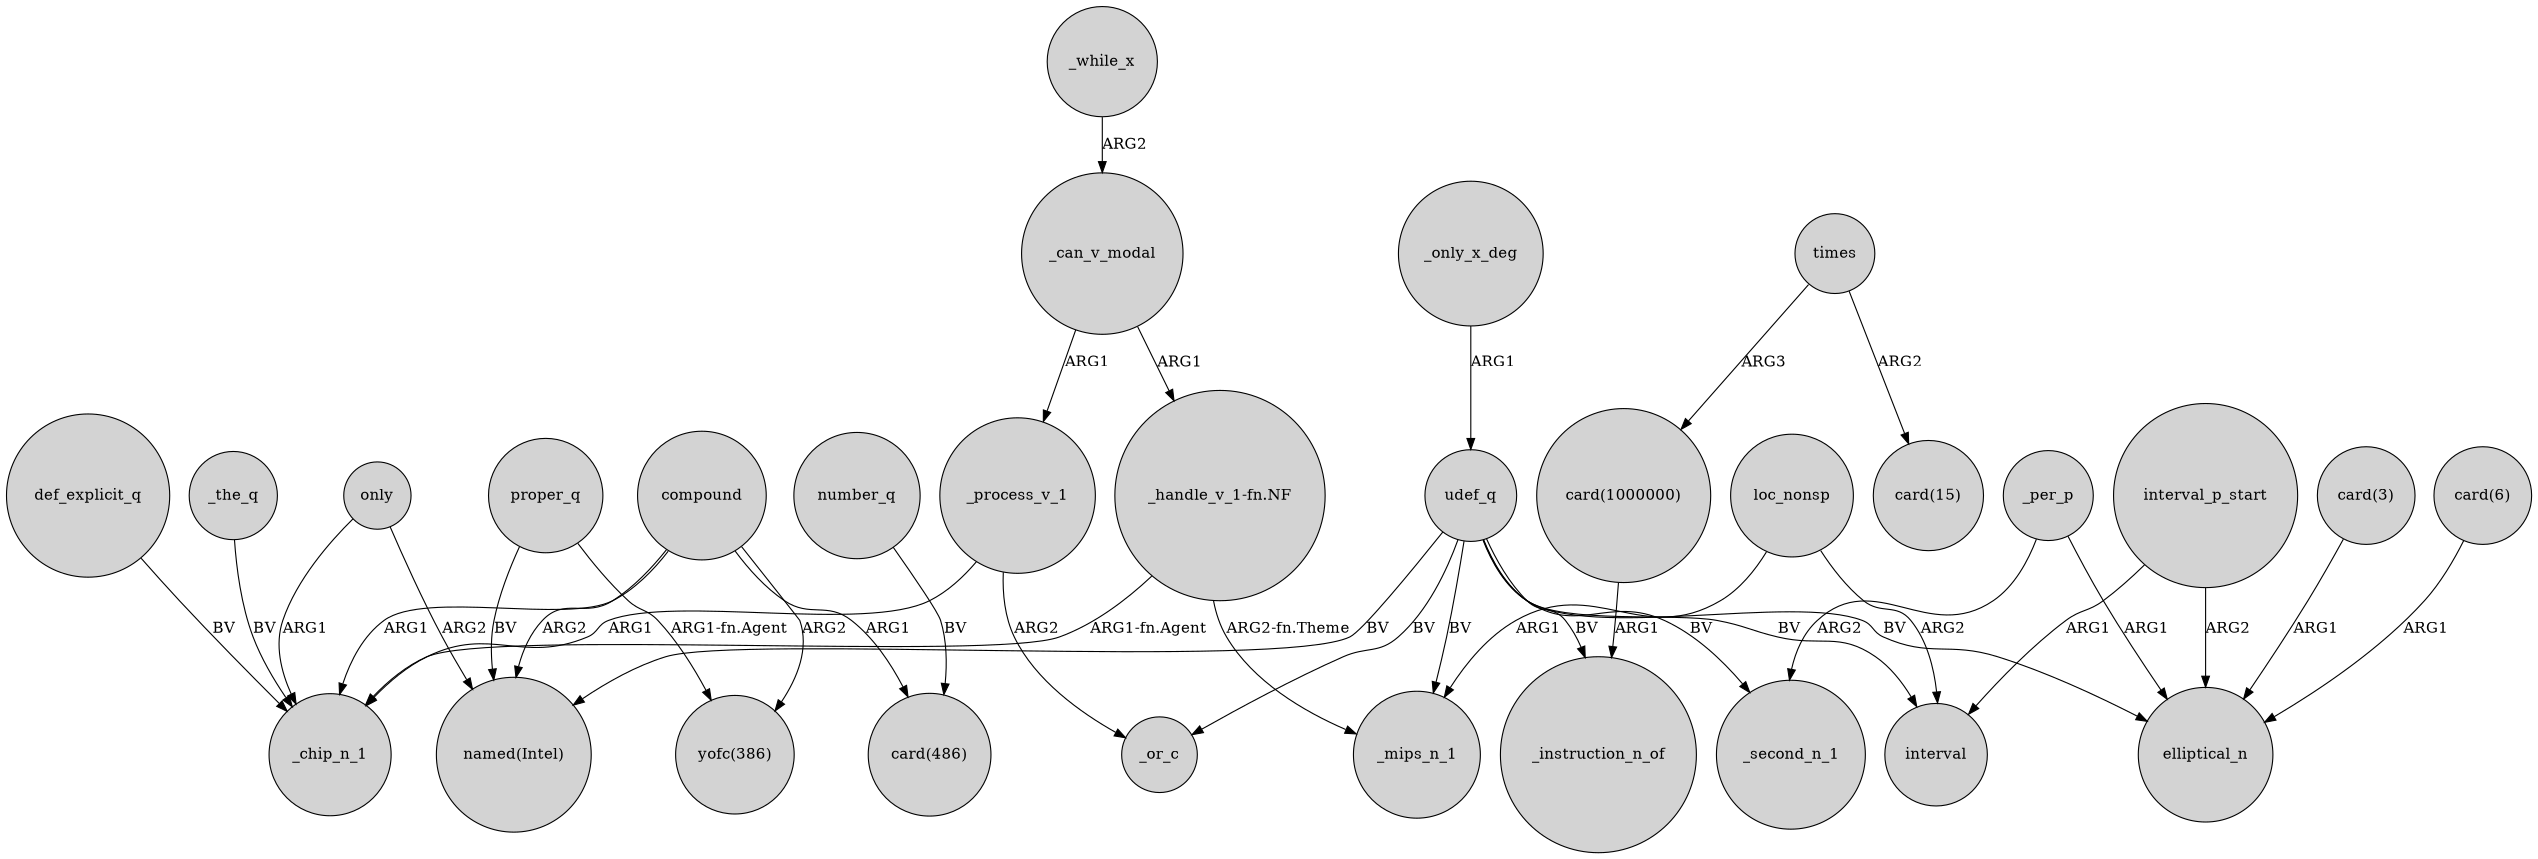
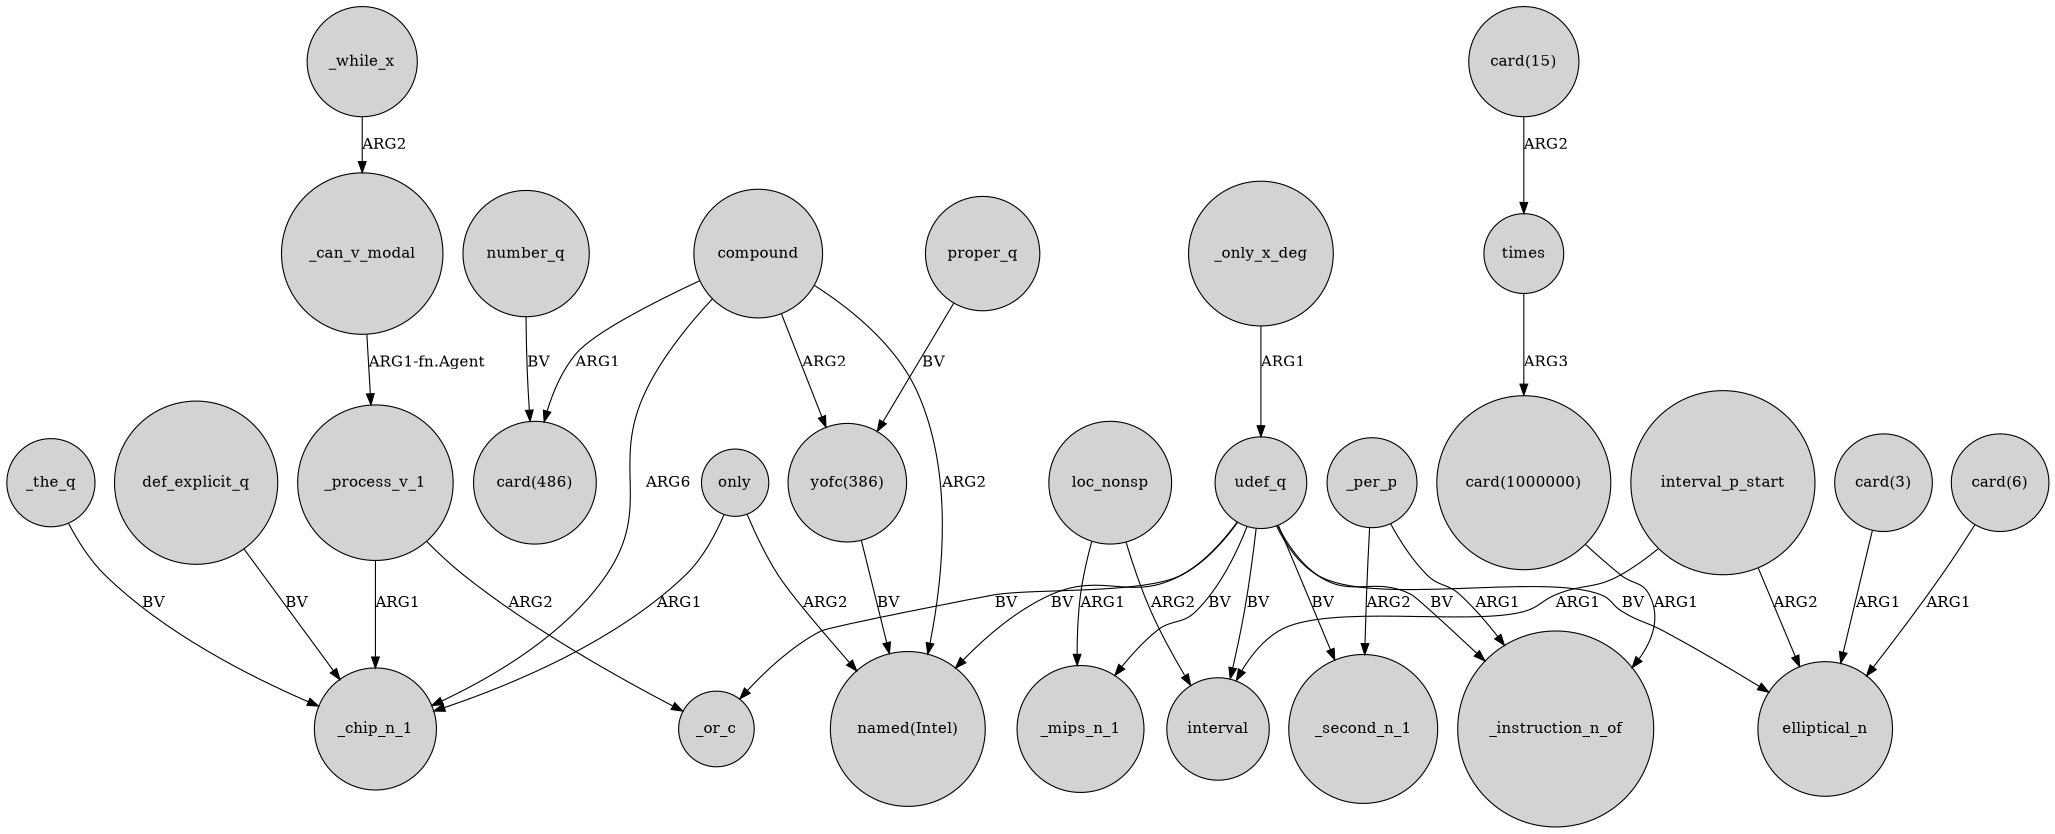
(1087, 362) -> (427, 362)
(1877, 362) -> (1524, 160)
(1220, 496) -> none
(499, 600) -> (874, 592)
(2112, 615) -> (1437, 582)
(407, 629) -> (669, 483)
(729, 629) -> (934, 362)
